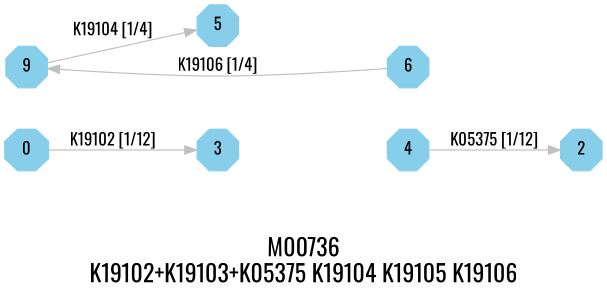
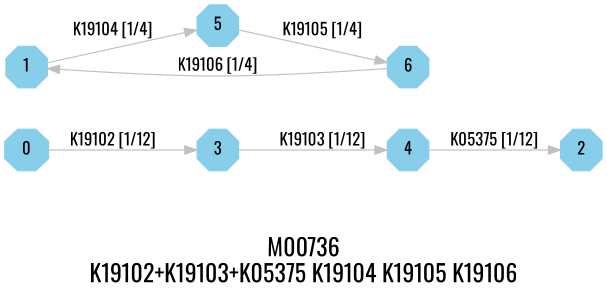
none -> (307, 45)
(27, 67) -> (27, 67)
none -> (307, 150)
